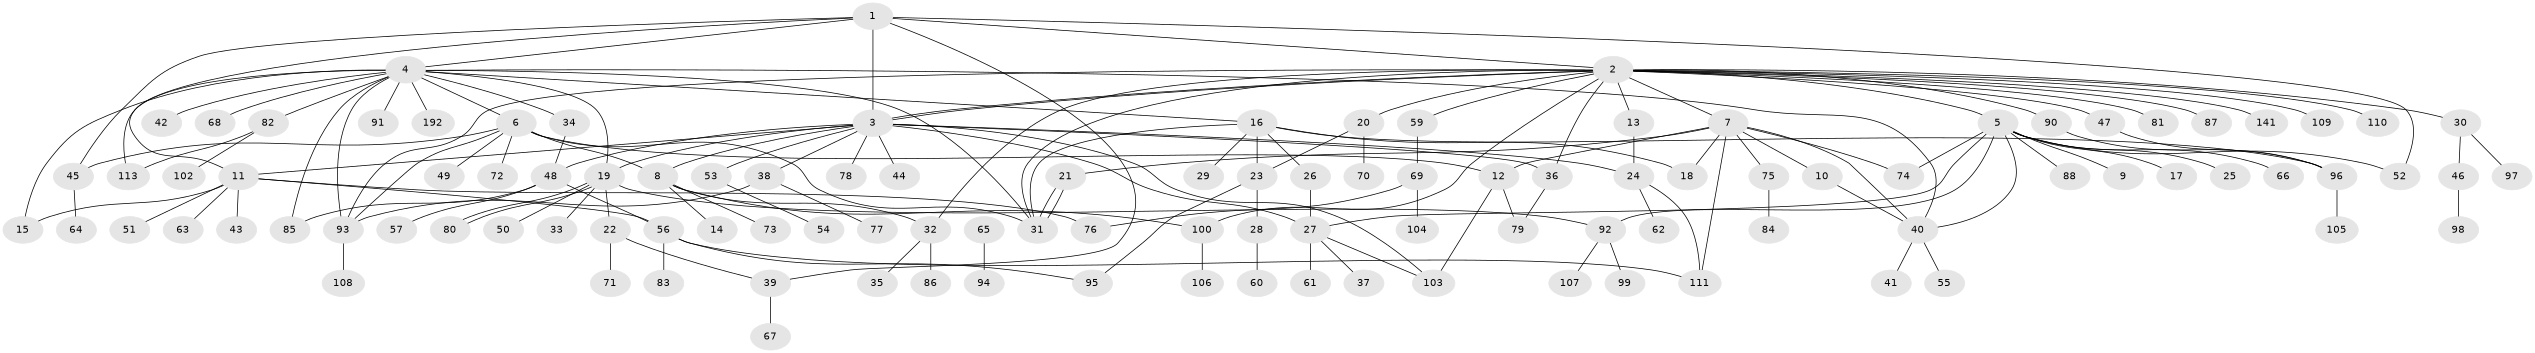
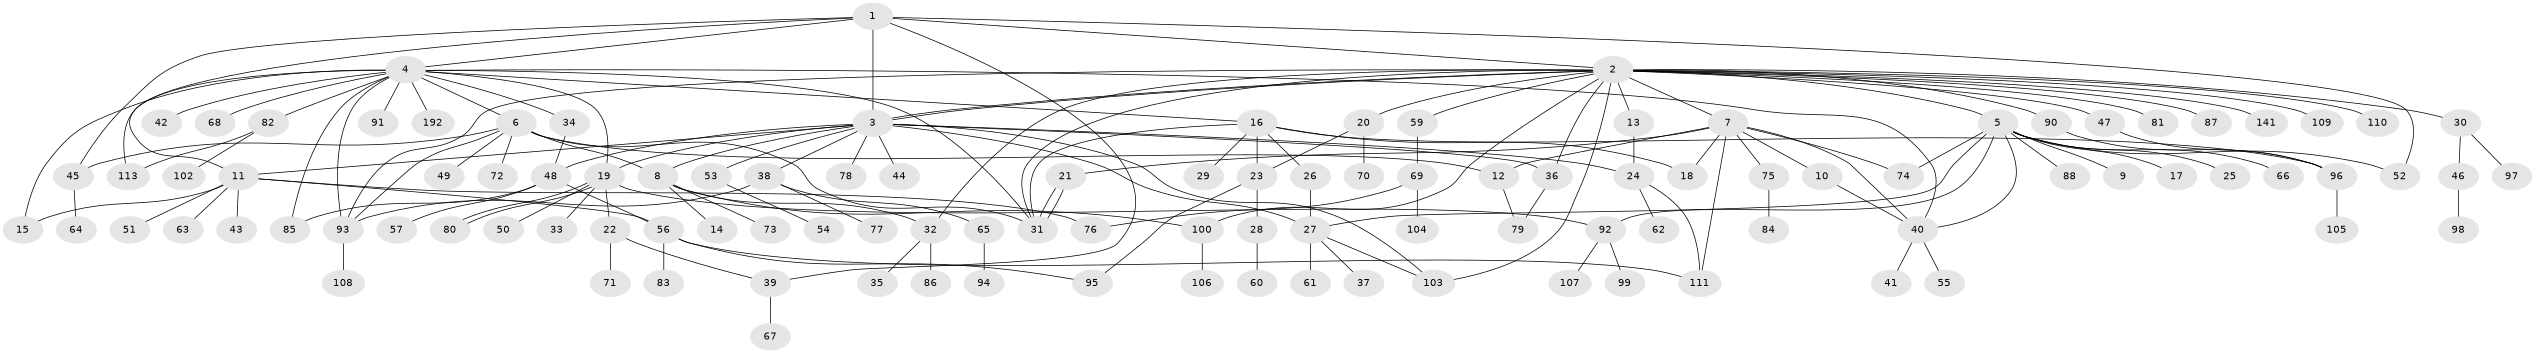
none -> (875, 202)
(1466, 230) -> (1572, 207)
